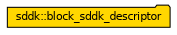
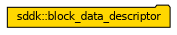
(89, 17) -> (89, 17)
